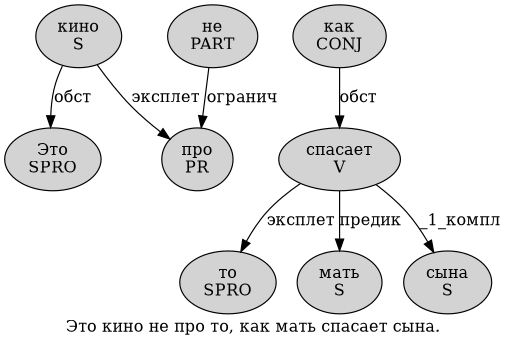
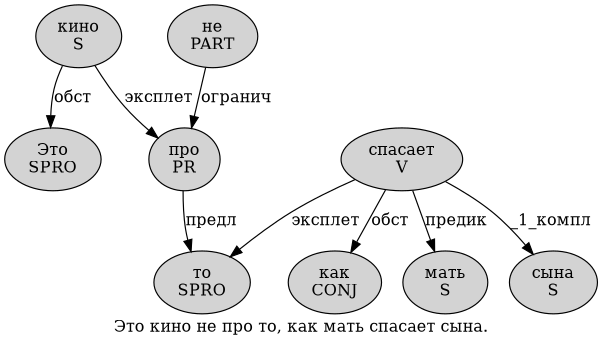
(340, 92) -> (371, 216)
none -> (184, 216)
